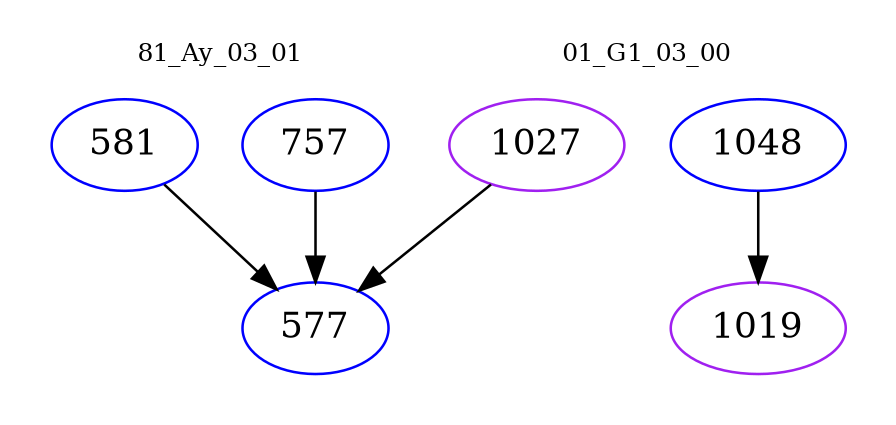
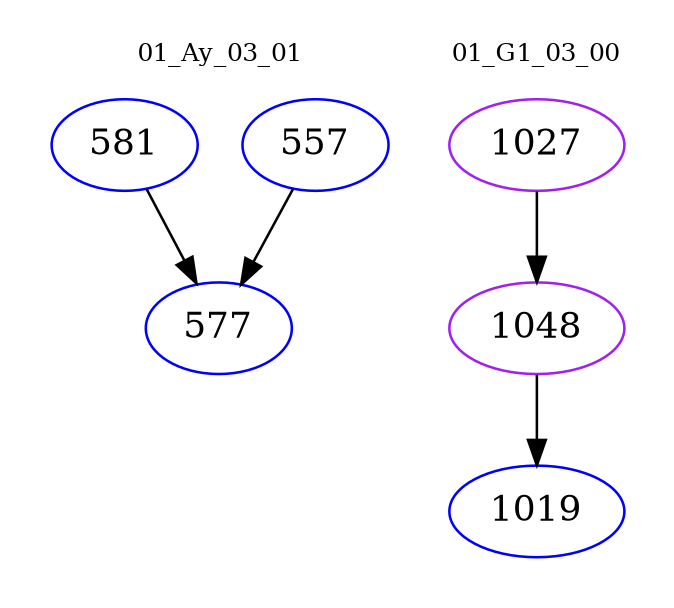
(220, 55) -> (220, 55)
(316, 145) -> (316, 145)
(758, 145) -> (537, 328)
(446, 221) -> (537, 224)
(758, 328) -> (537, 511)
